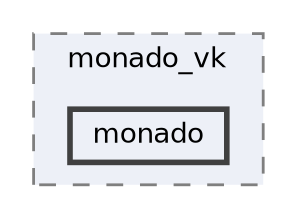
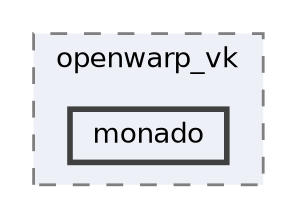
(148, 60) -> (148, 60)
